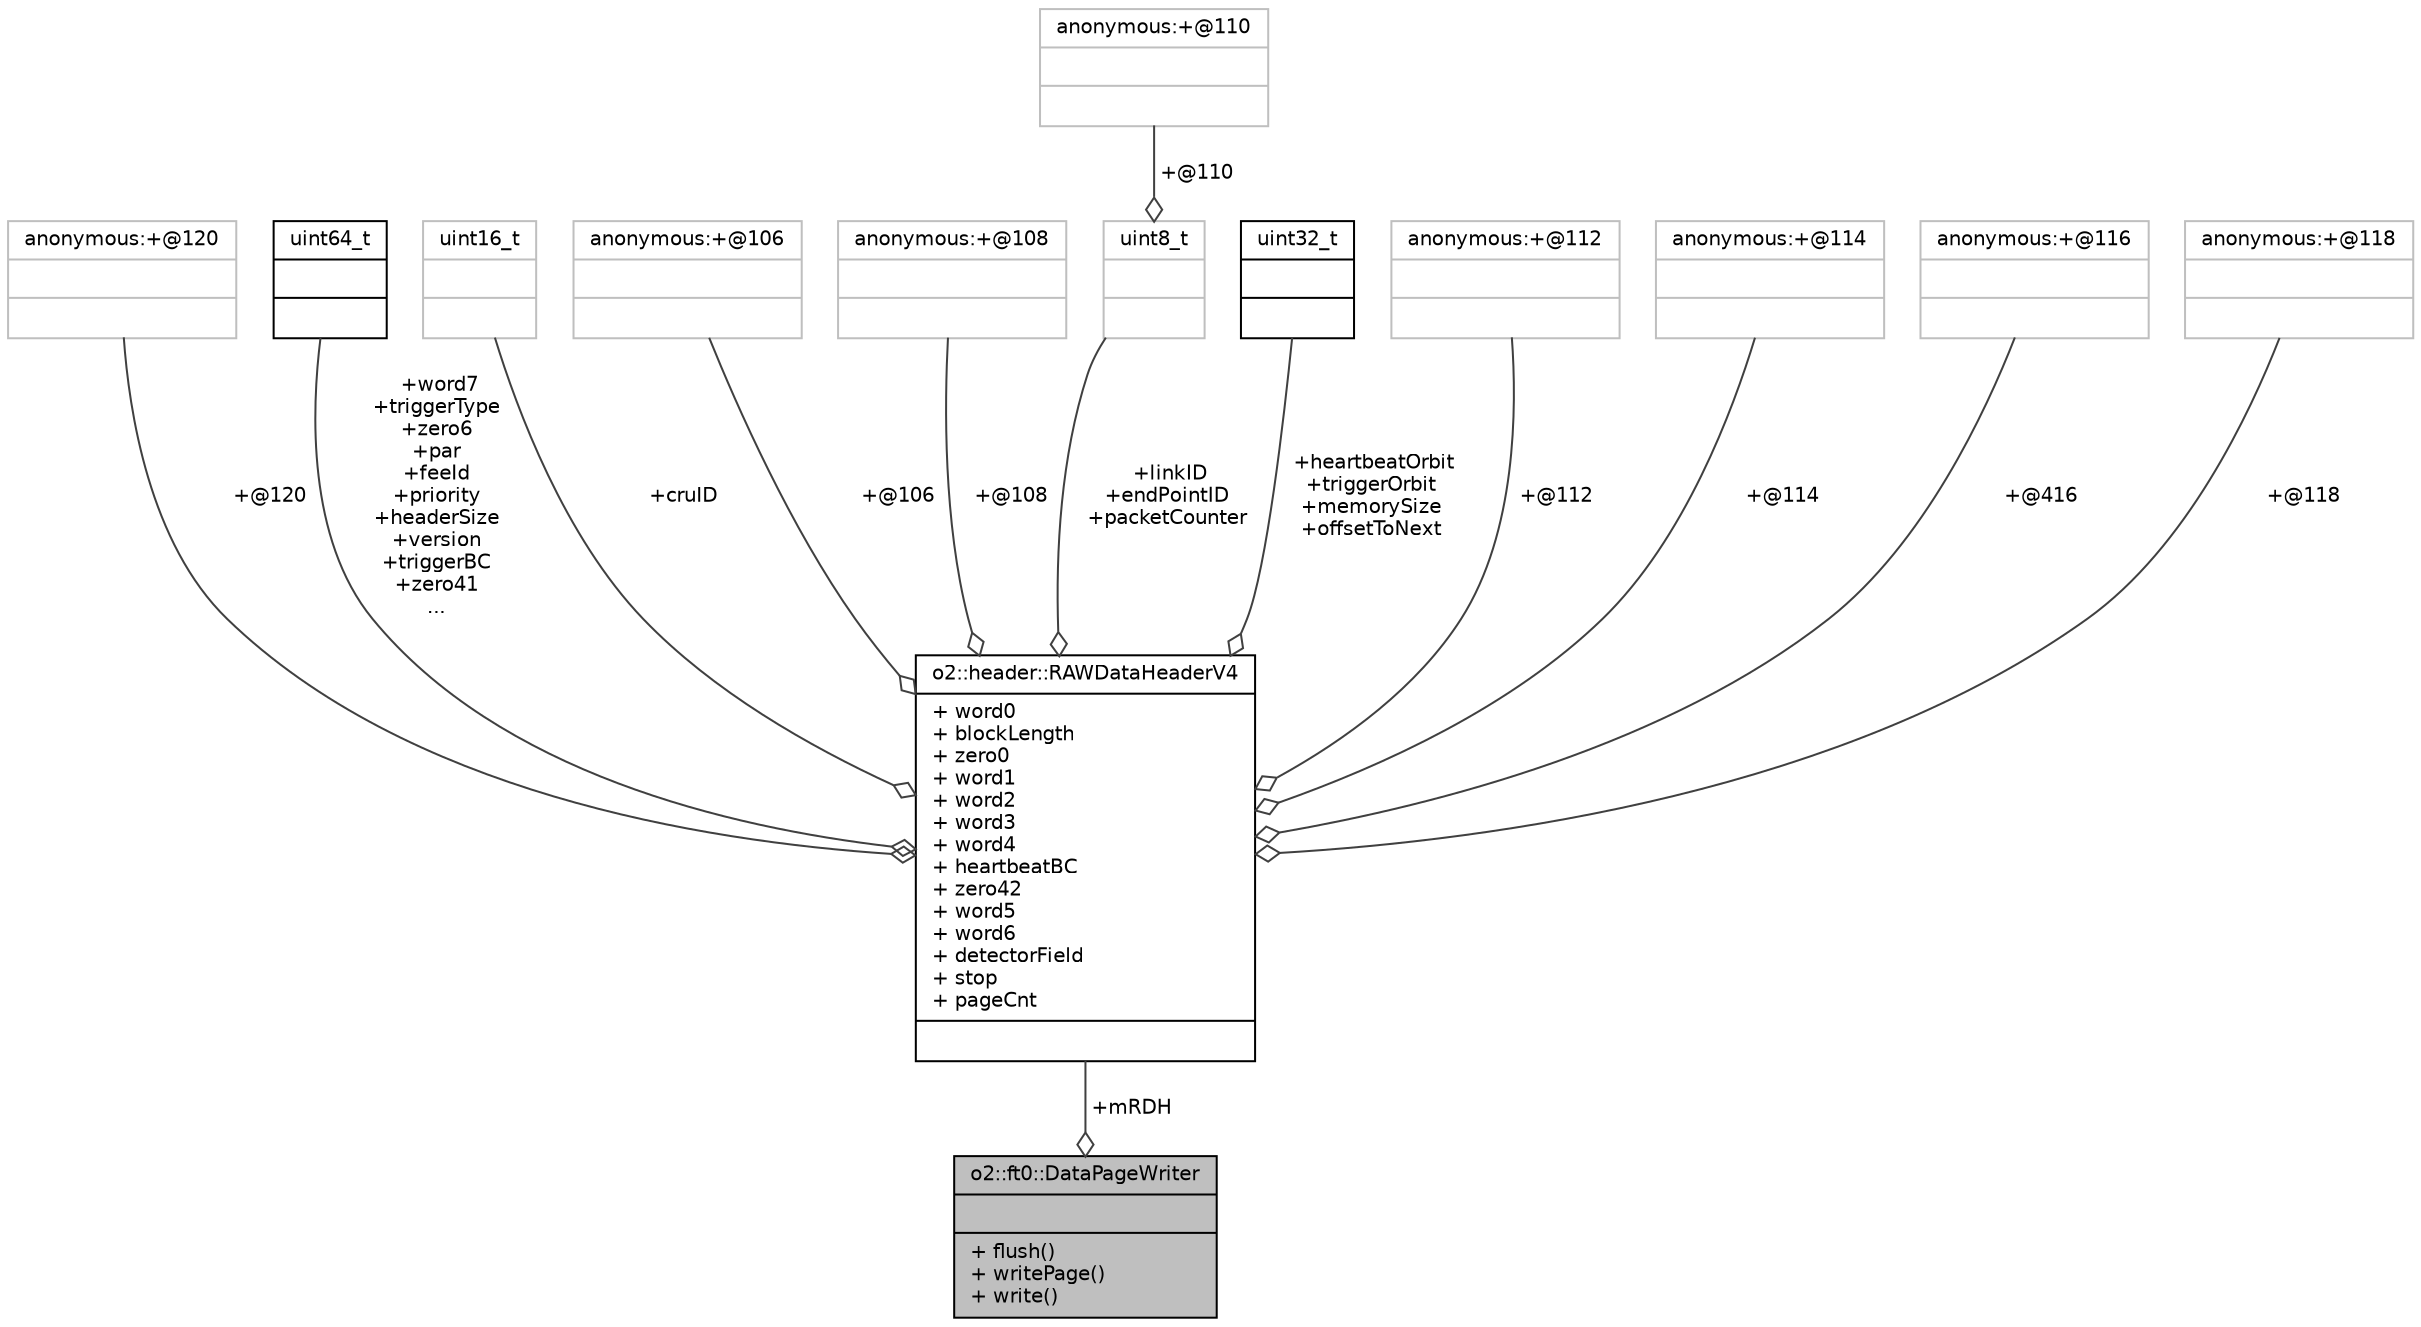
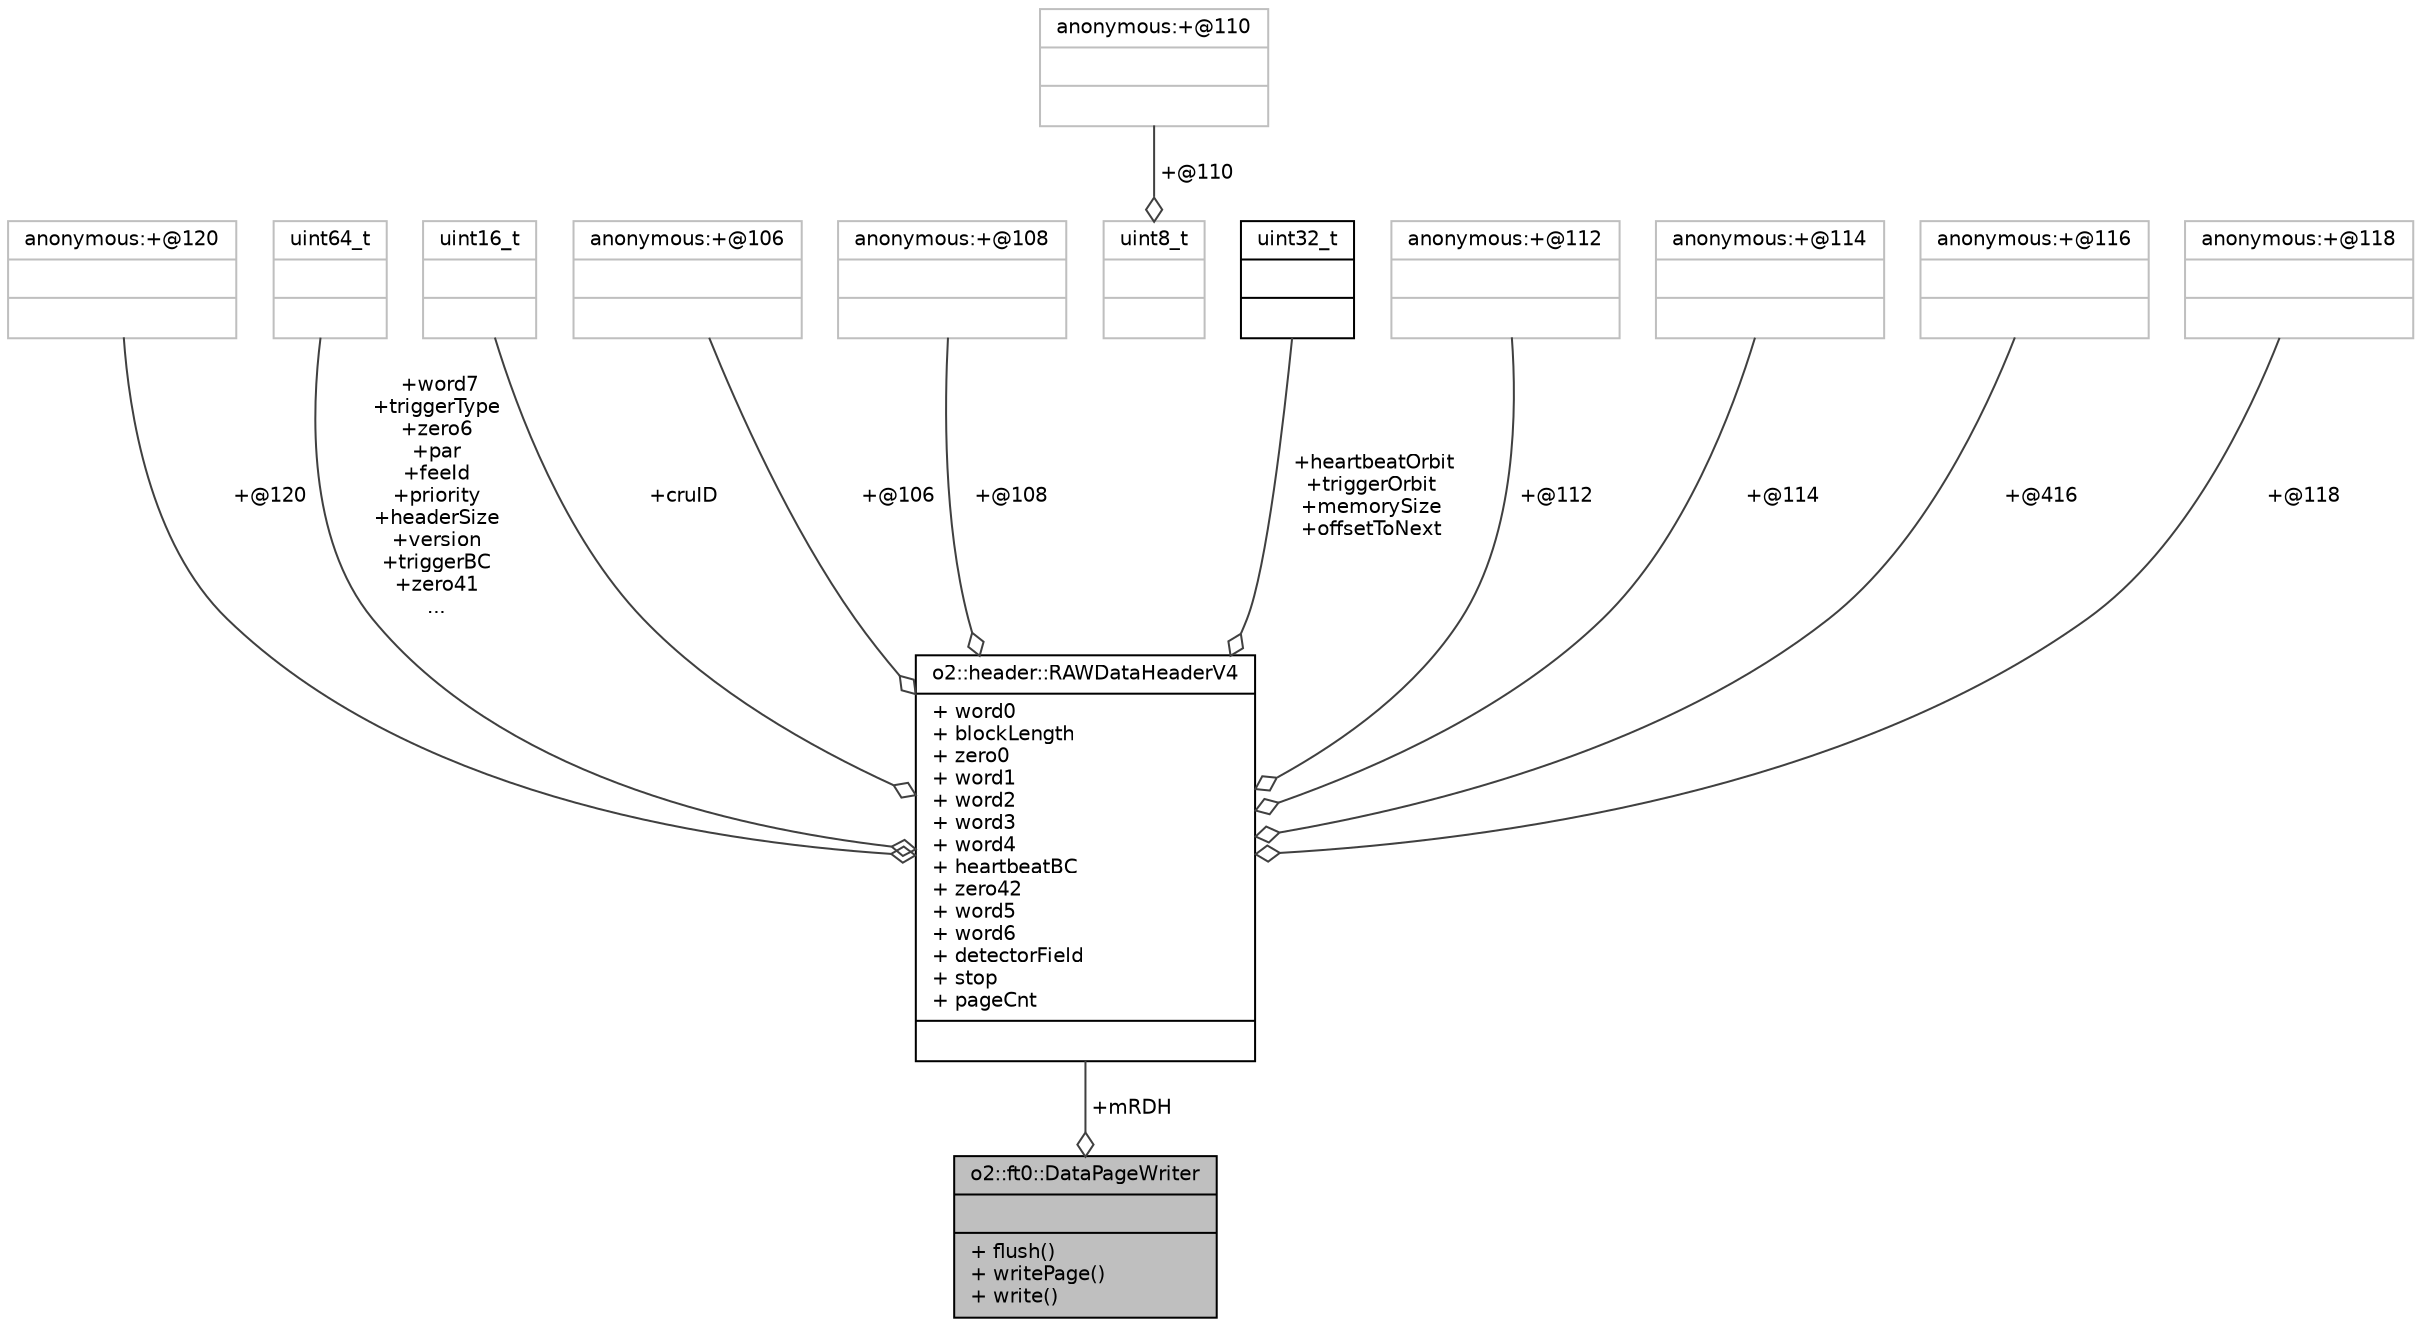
(330, 280) -> (330, 280)
(1065, 481) -> none
